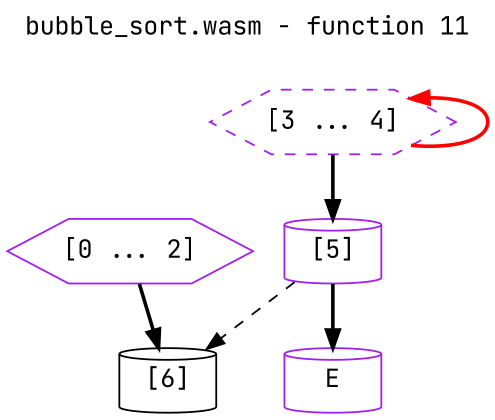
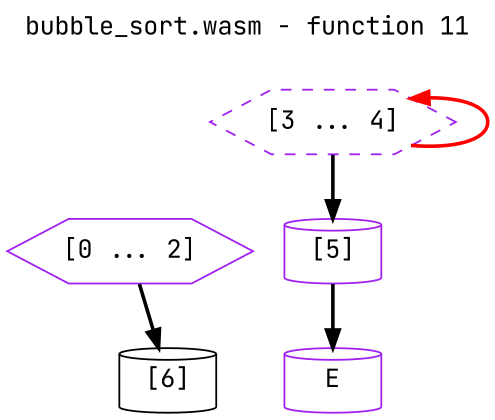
(258, 310) -> none
